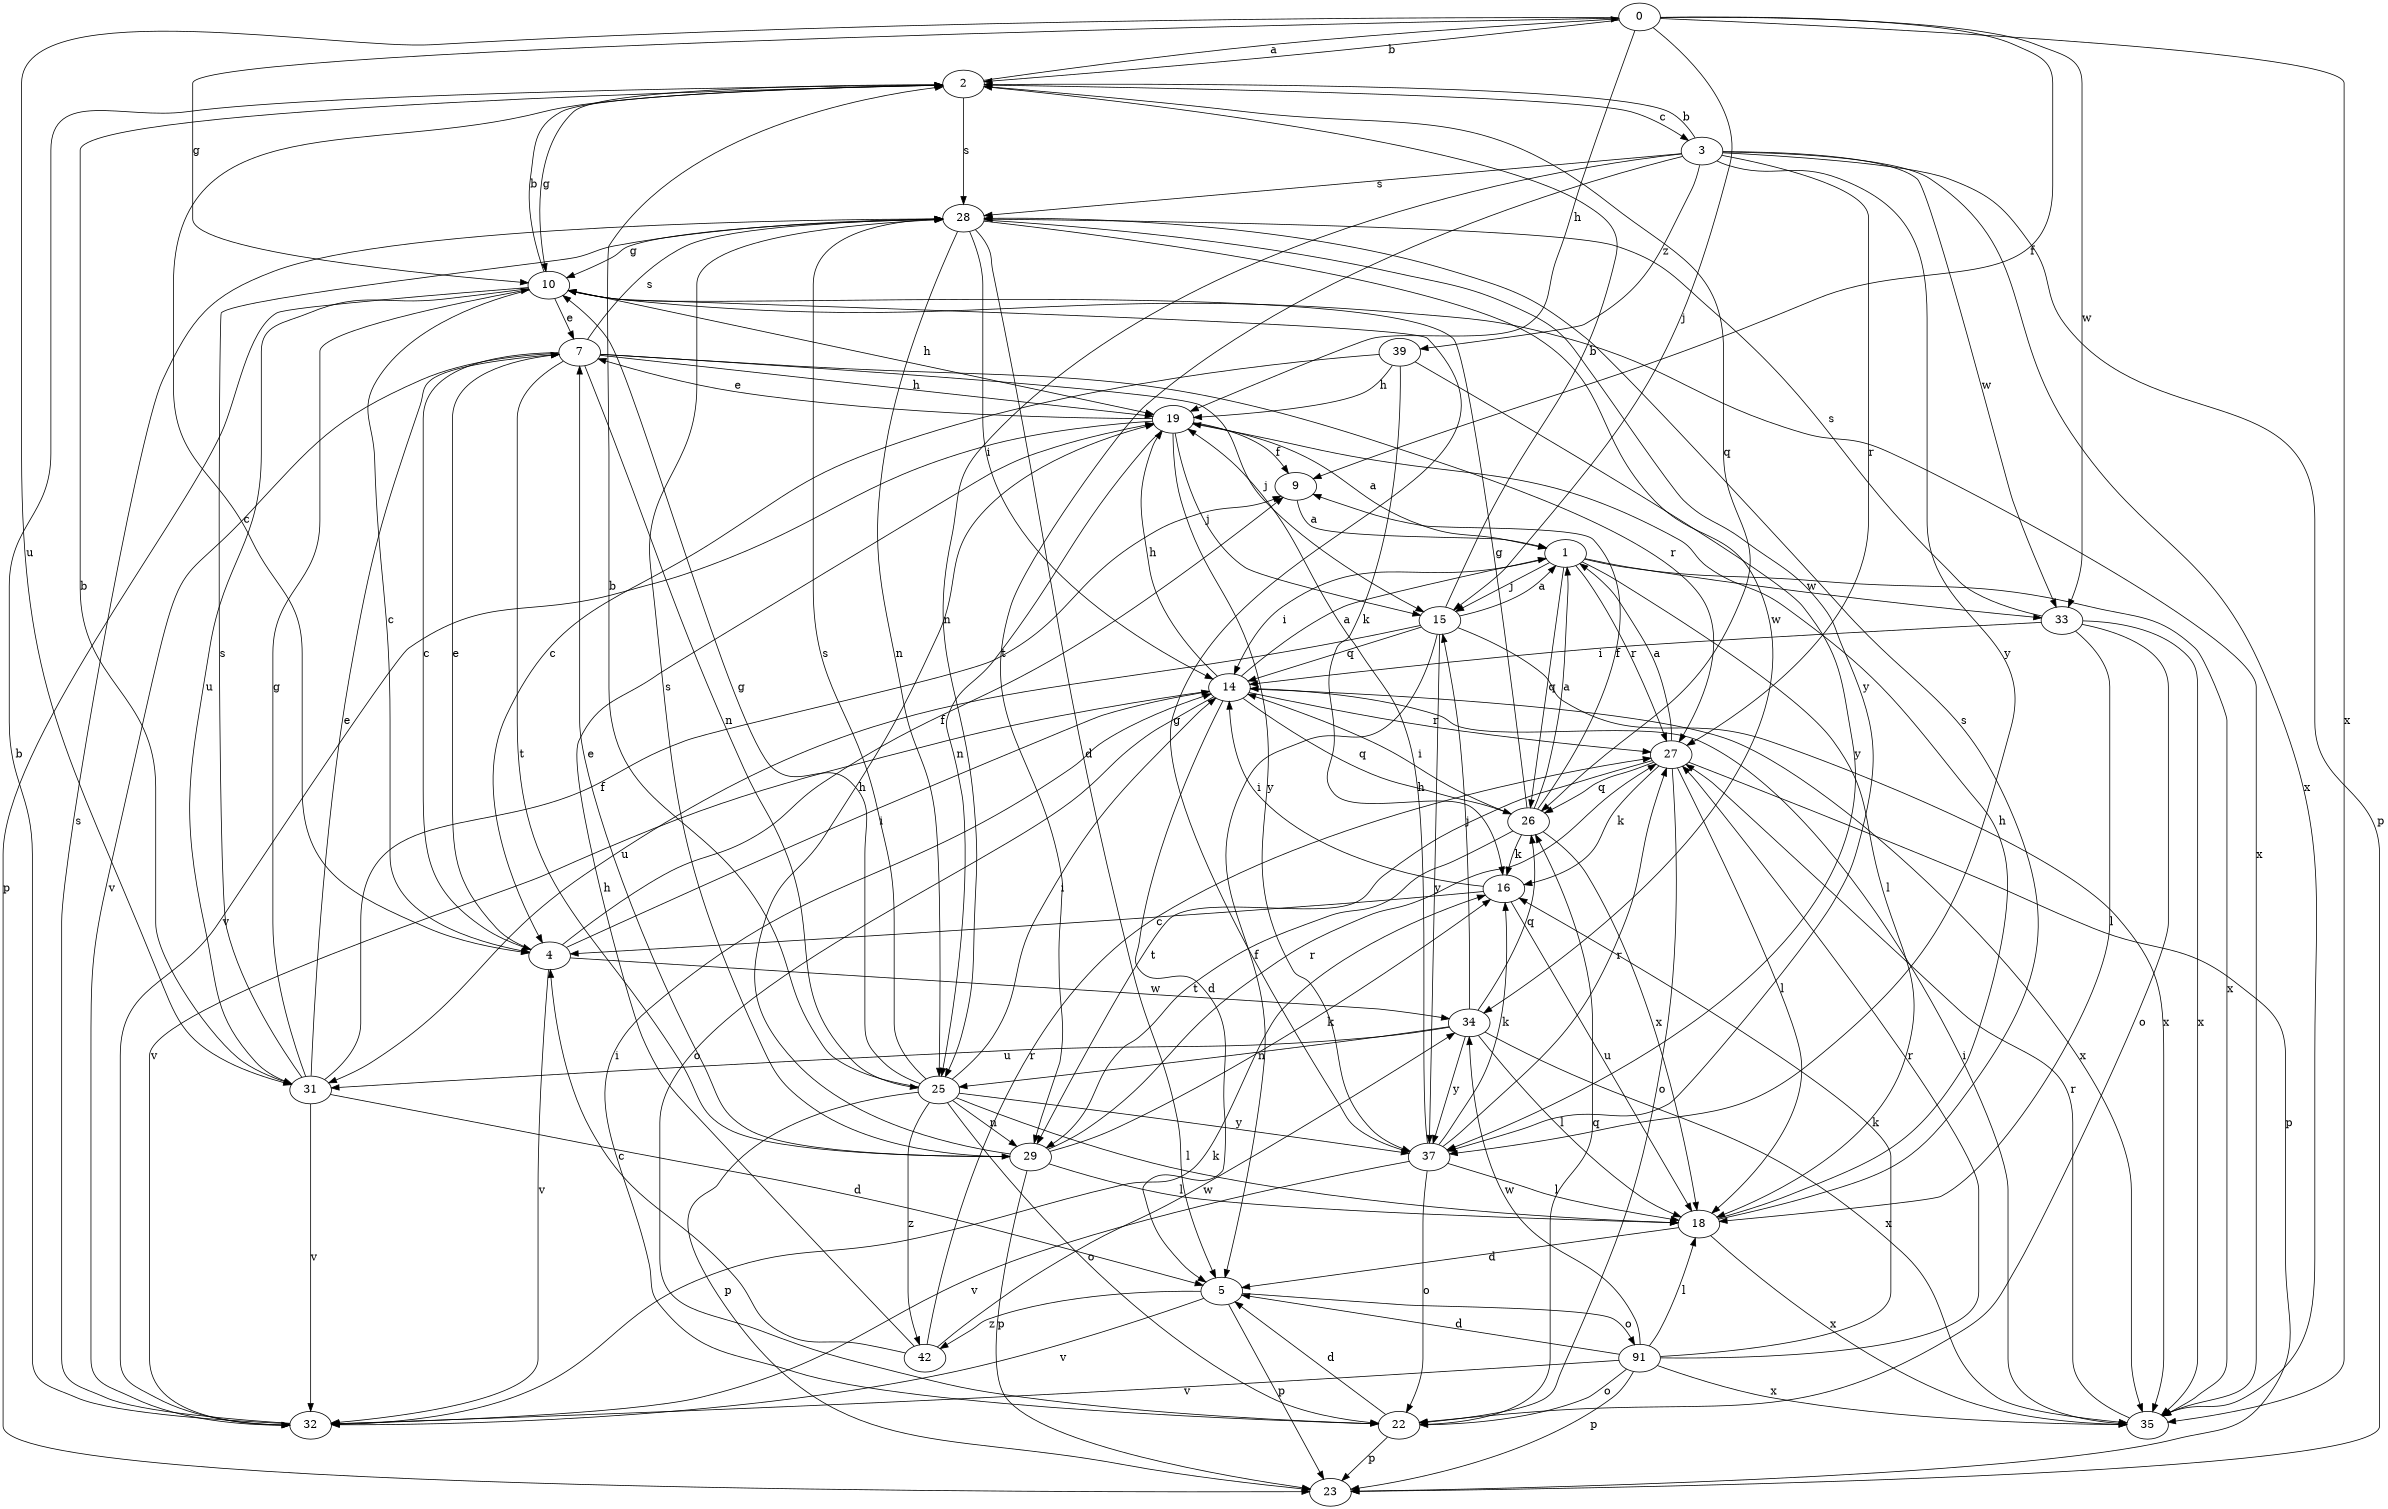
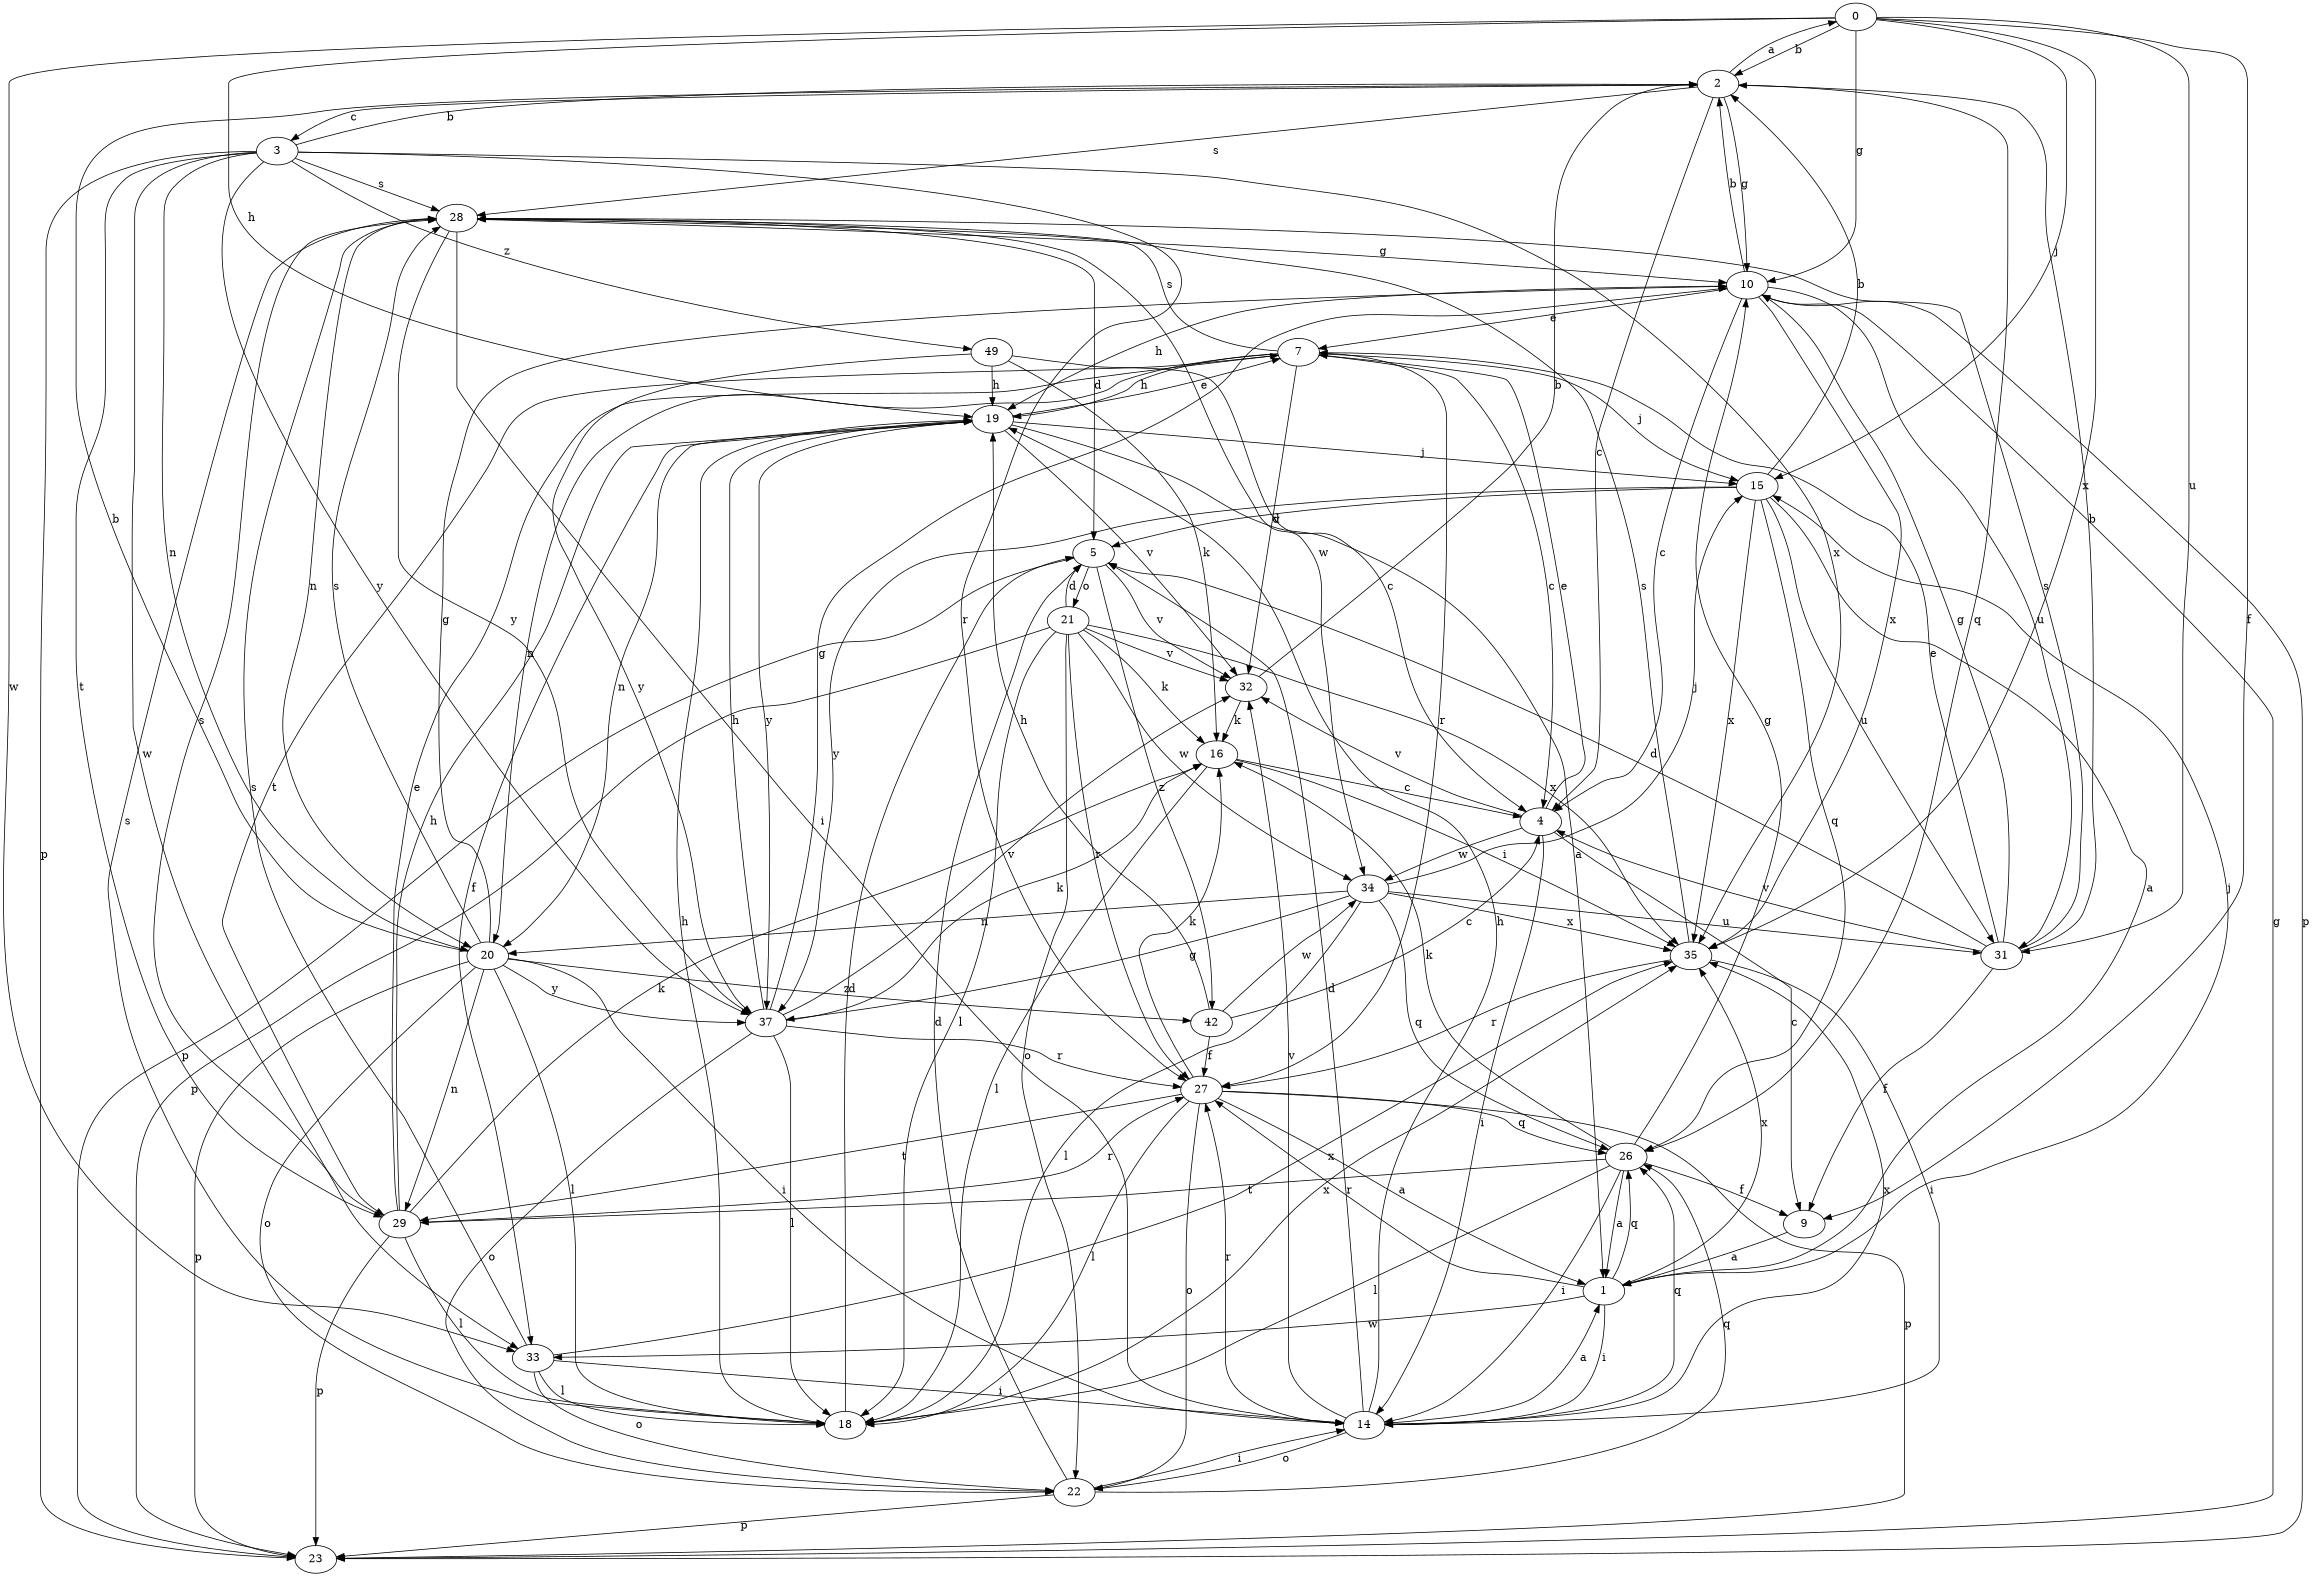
(1400, 352) -> (992, 352)
(1259, 444) -> (524, 732)
(115, 581) -> (1329, 271)
(1343, 652) -> (1835, 847)
(943, 721) -> (1794, 1023)
(1328, 845) -> (1457, 840)
(1877, 867) -> none
(1256, 956) -> (1276, 520)
(1659, 1023) -> (1375, 1291)
(1033, 1056) -> (1210, 1056)
(1608, 1056) -> (997, 1090)
(939, 1090) -> (488, 956)
(1456, 1090) -> (1193, 956)
(311, 1254) -> (1780, 906)
(1640, 1358) -> (1068, 621)
none -> (2029, 1523)
